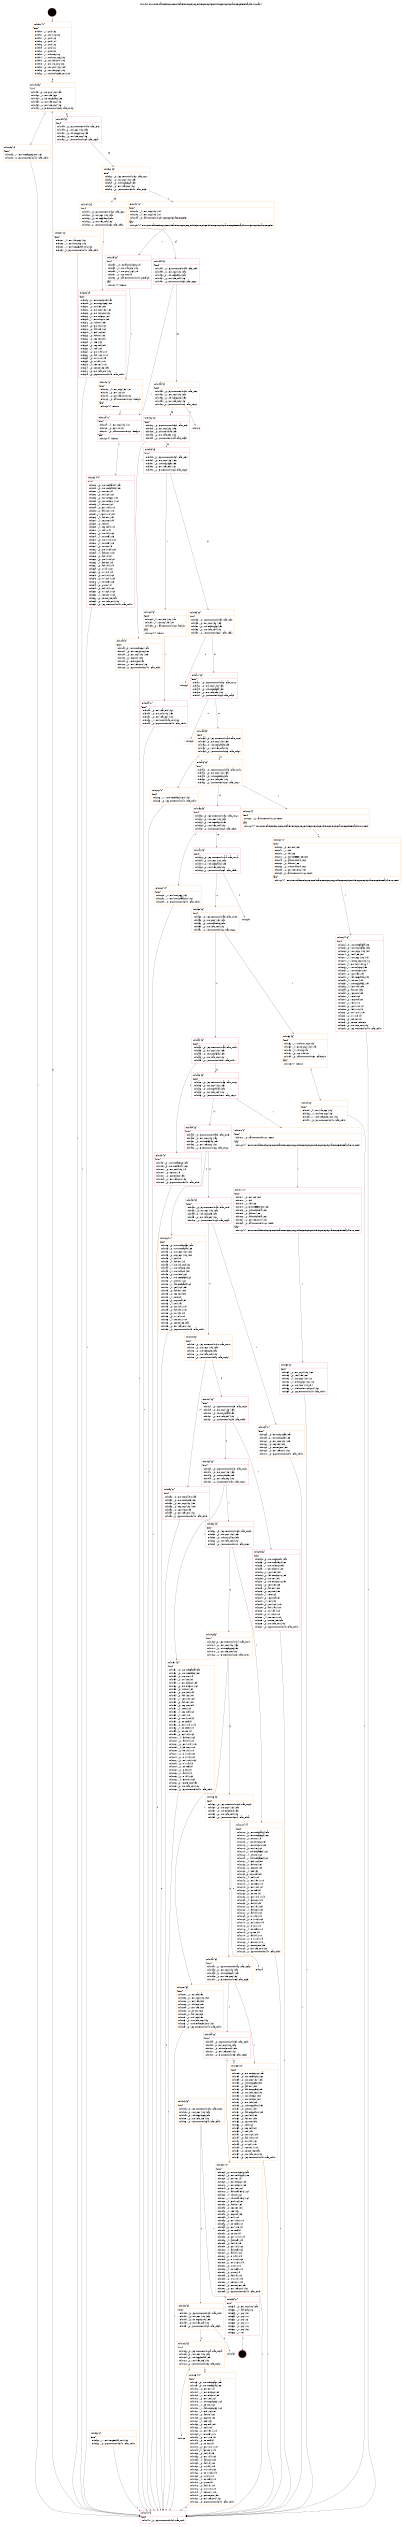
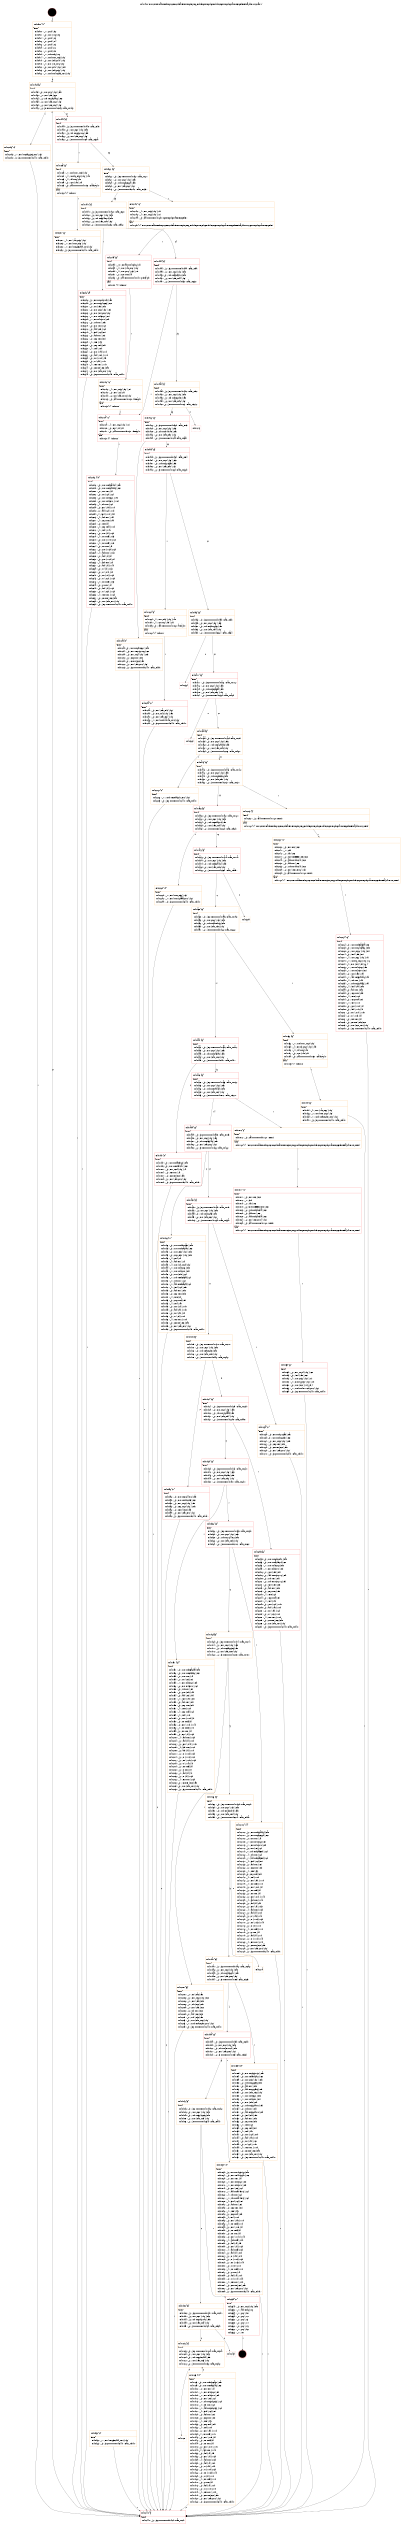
none -> (78, 179)
(233, 2060) -> (214, 2078)
(204, 2369) -> (202, 2370)
